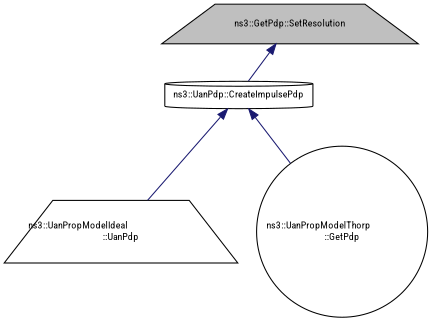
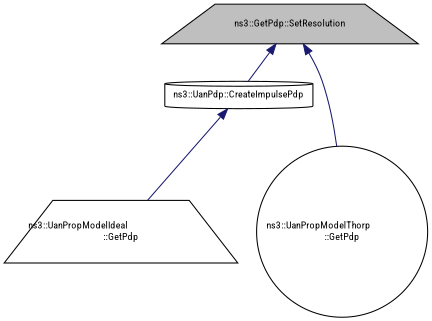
(273, 140) -> (327, 98)
(121, 232) -> (121, 232)
